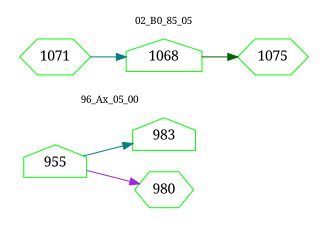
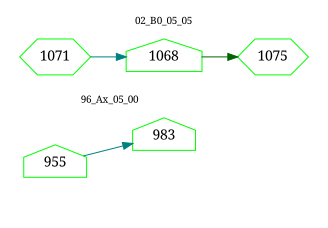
(164, 21) -> (164, 21)
(164, 190) -> none
